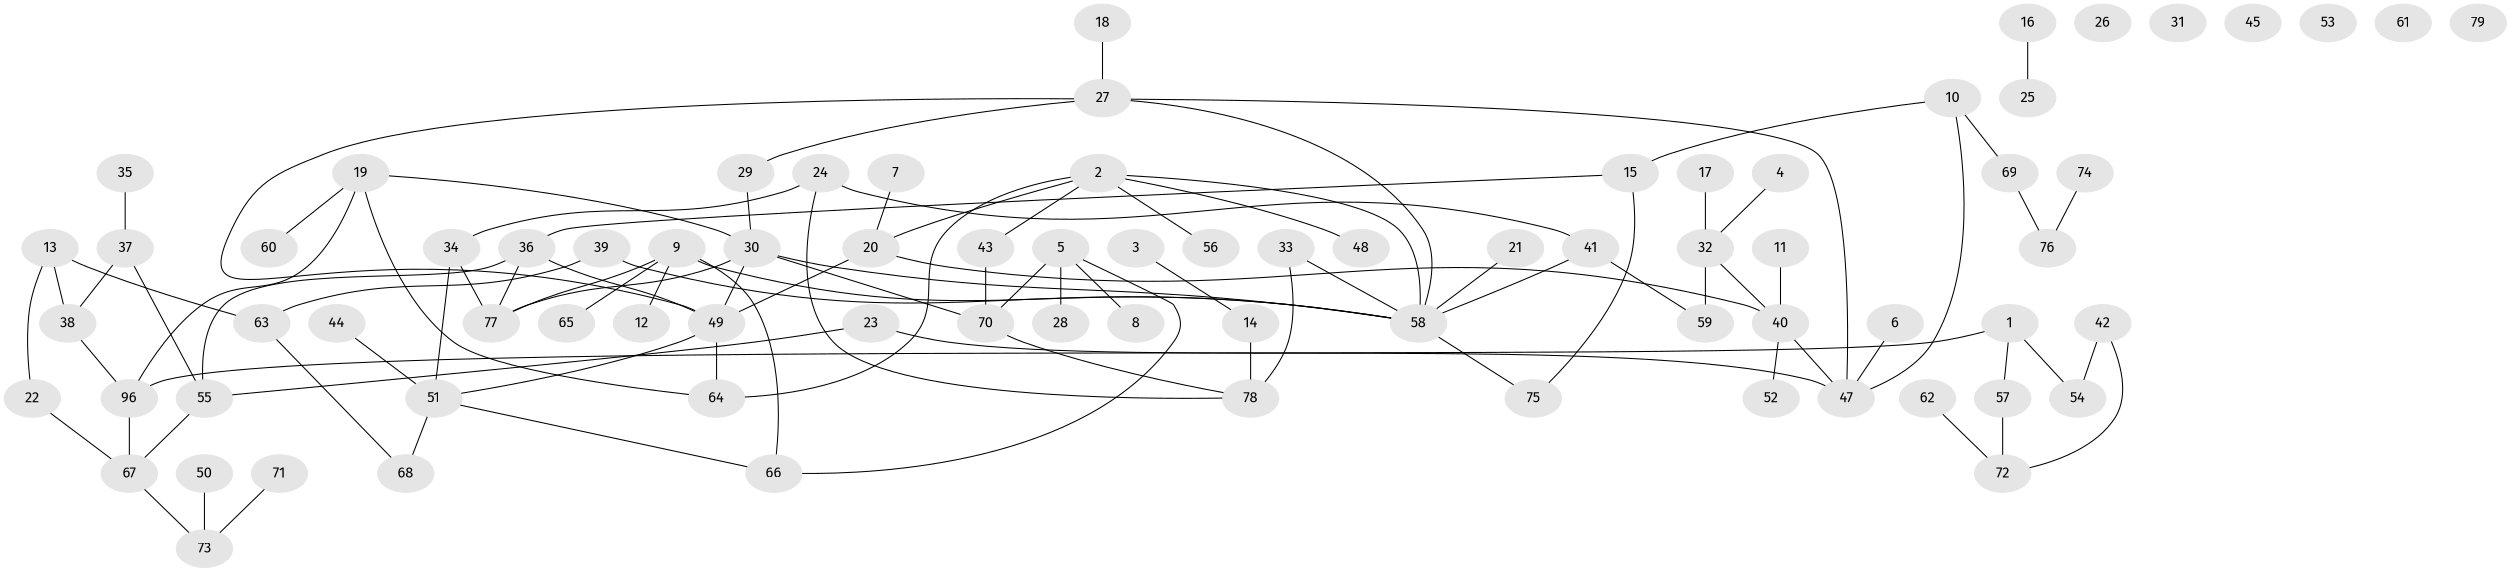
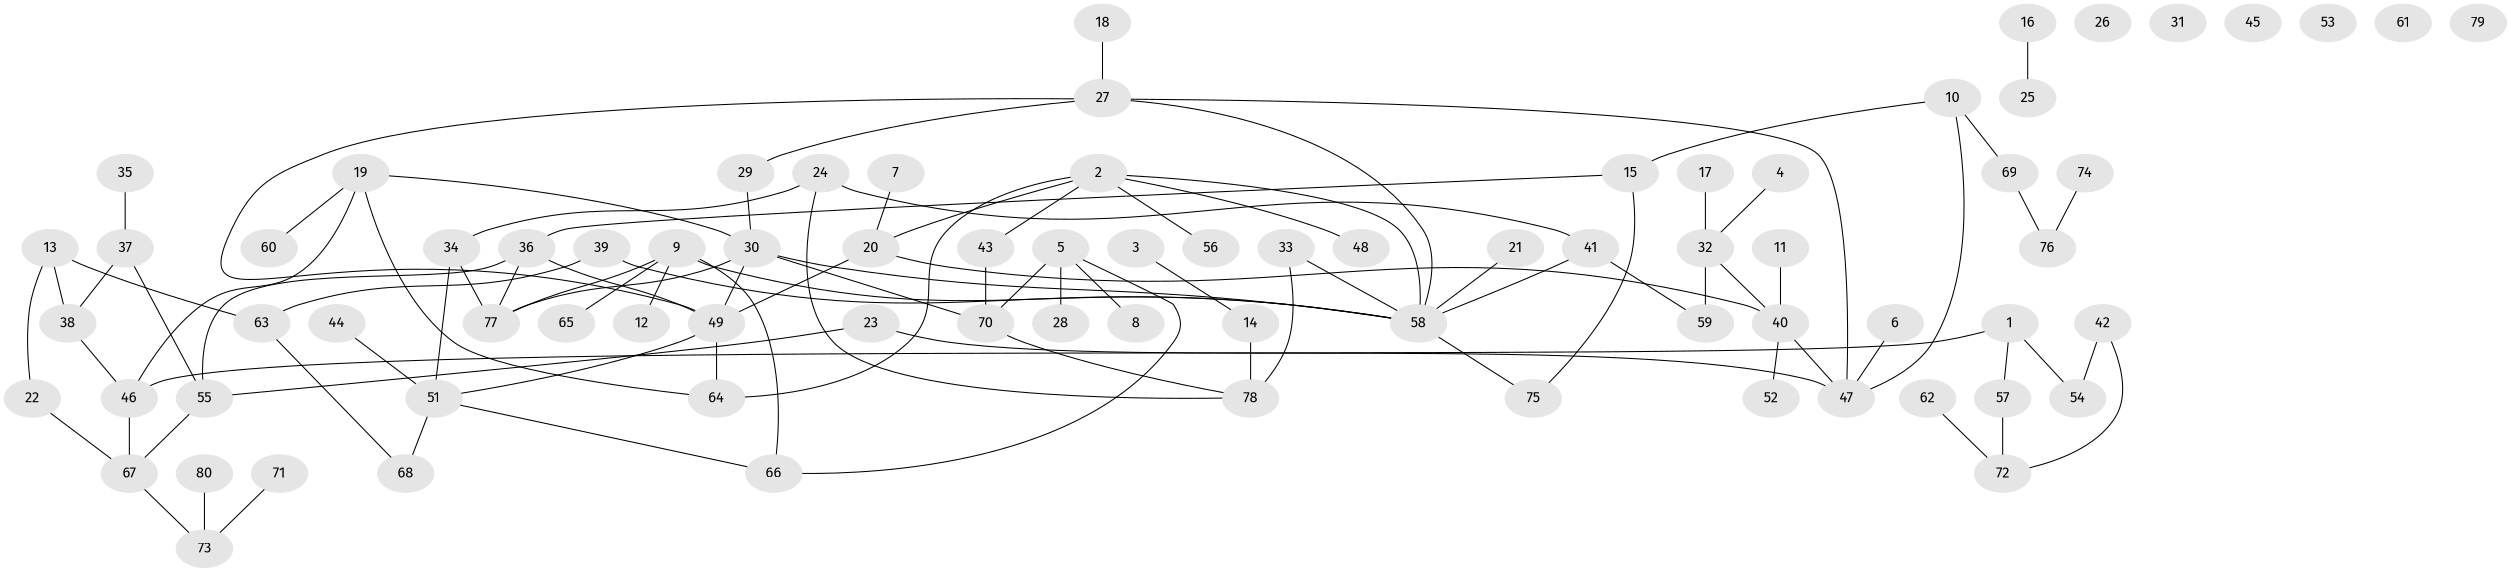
(129, 398) -> (129, 398)
(204, 474) -> (204, 474)
